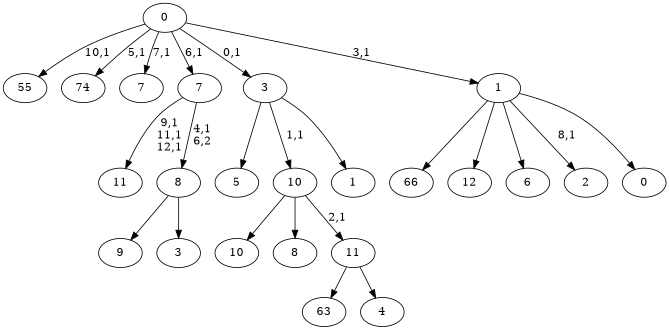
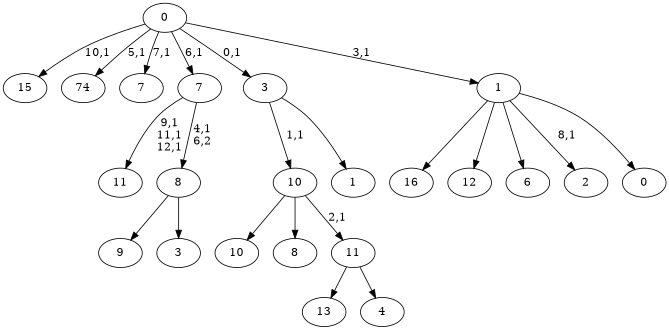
(25, 88) -> (25, 88)
(237, 183) -> none
(411, 183) -> (411, 183)
(324, 312) -> (324, 312)
